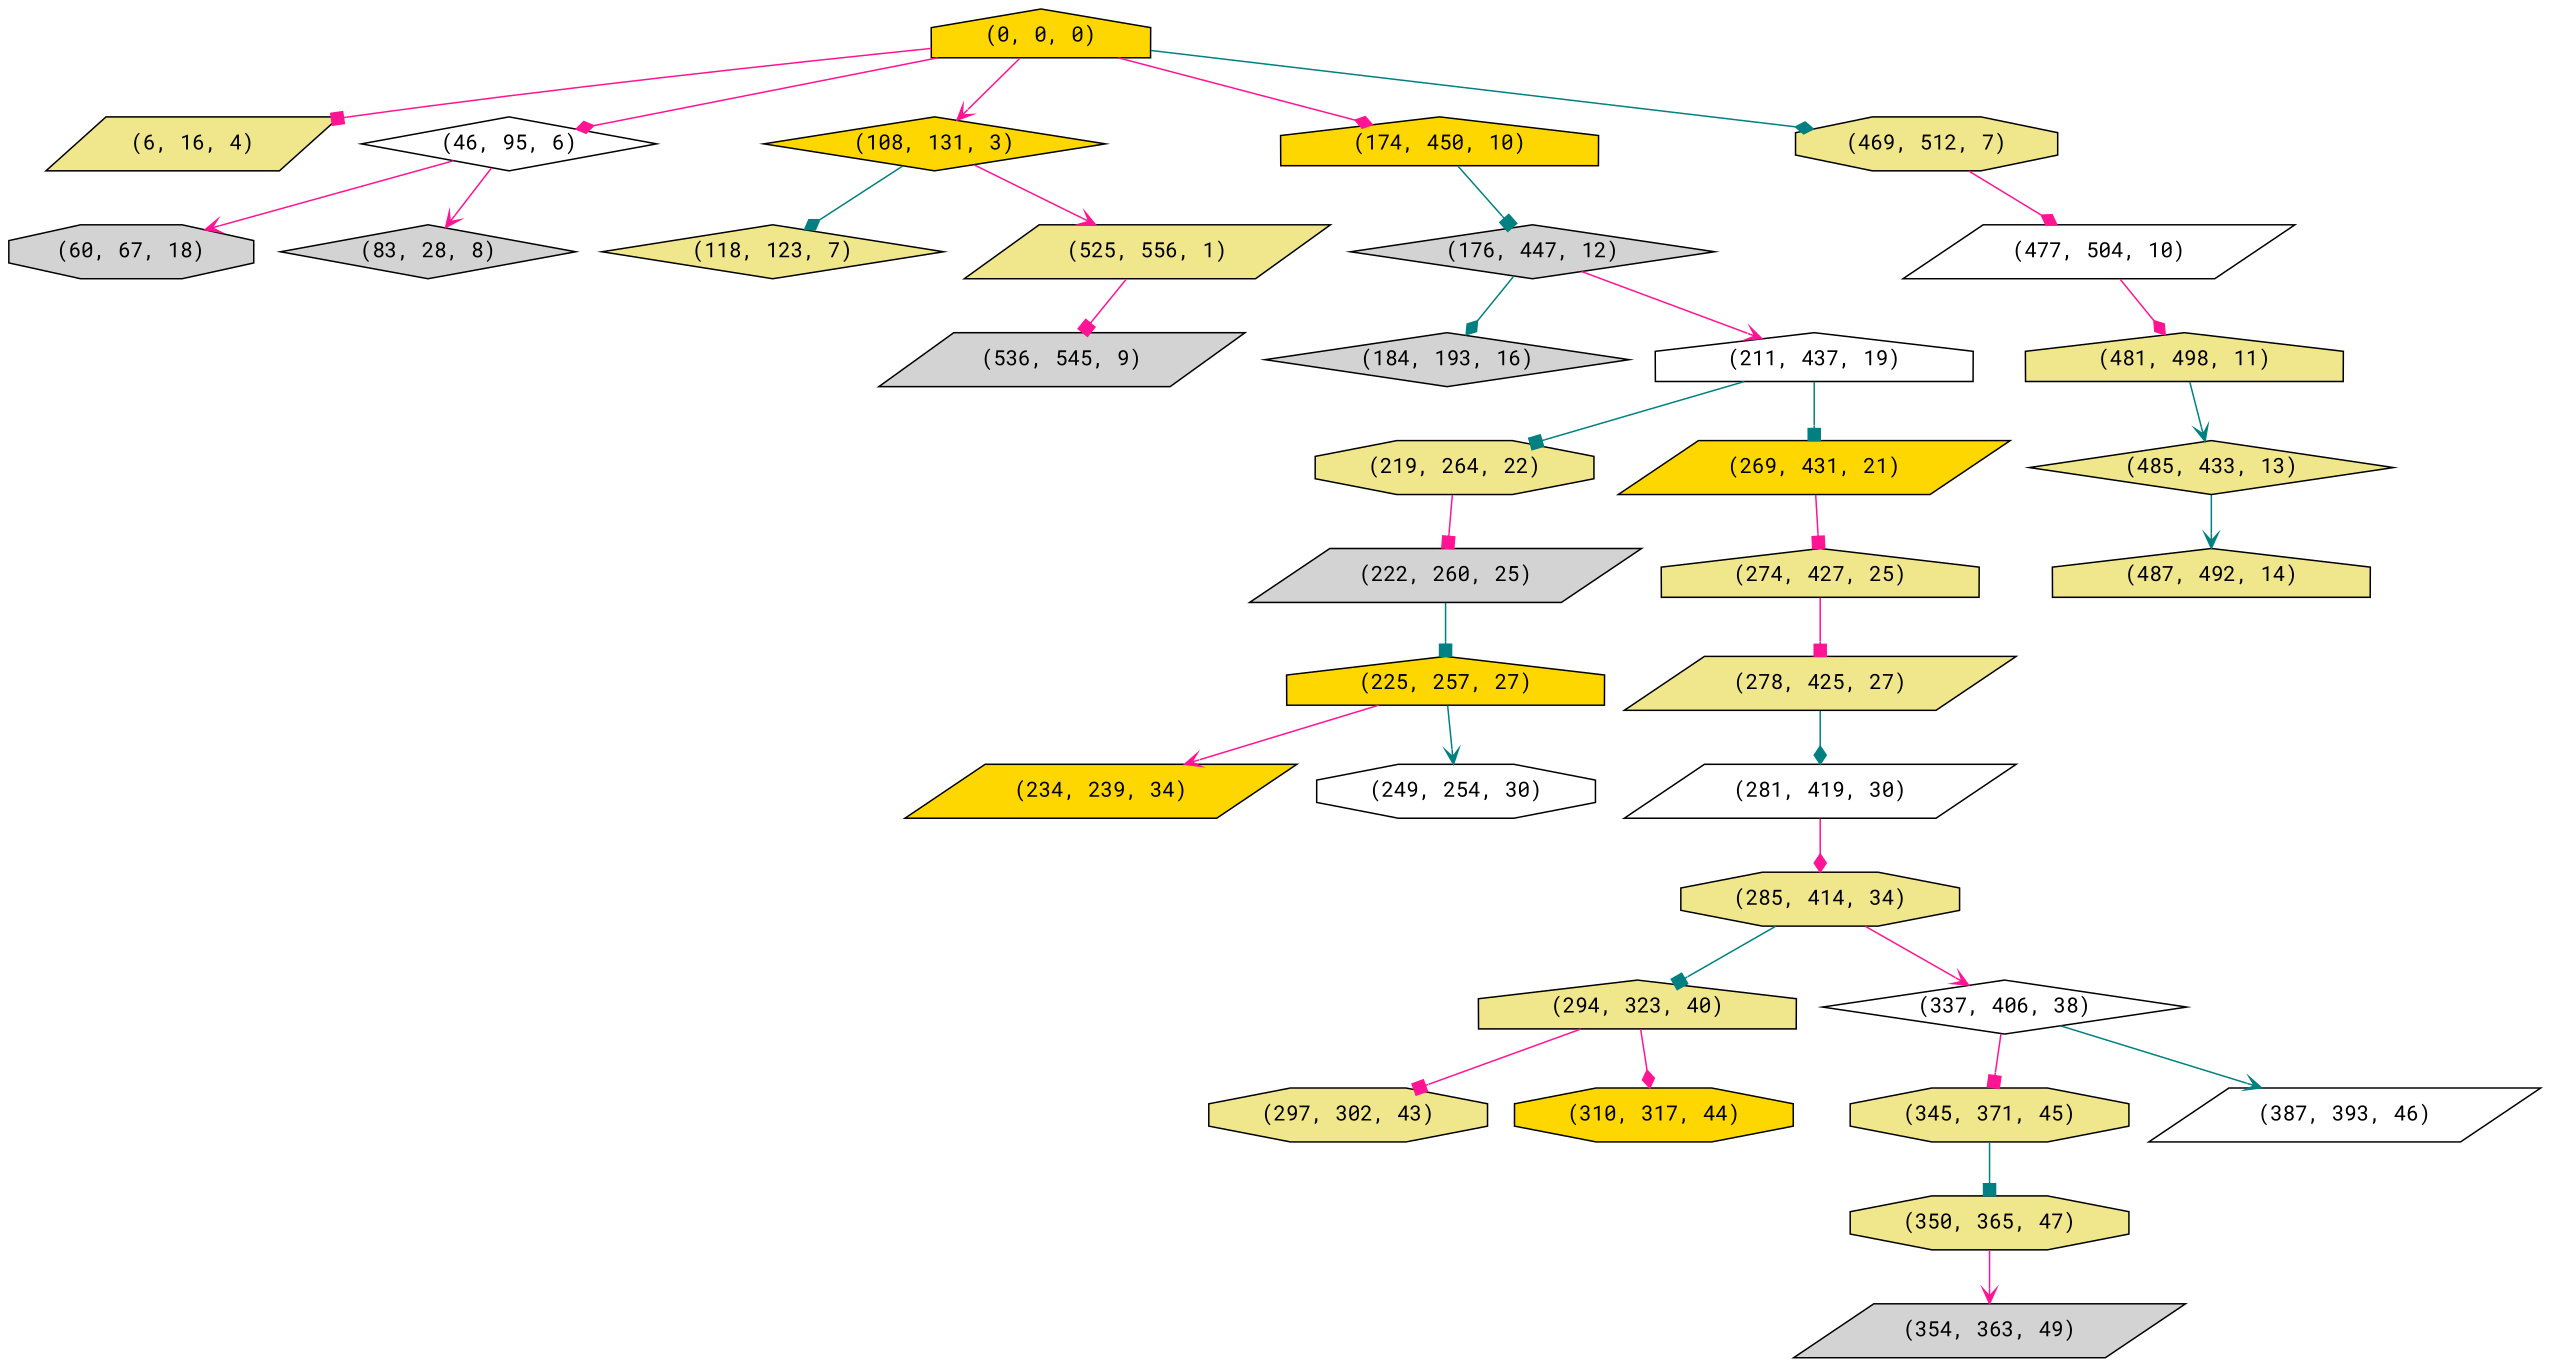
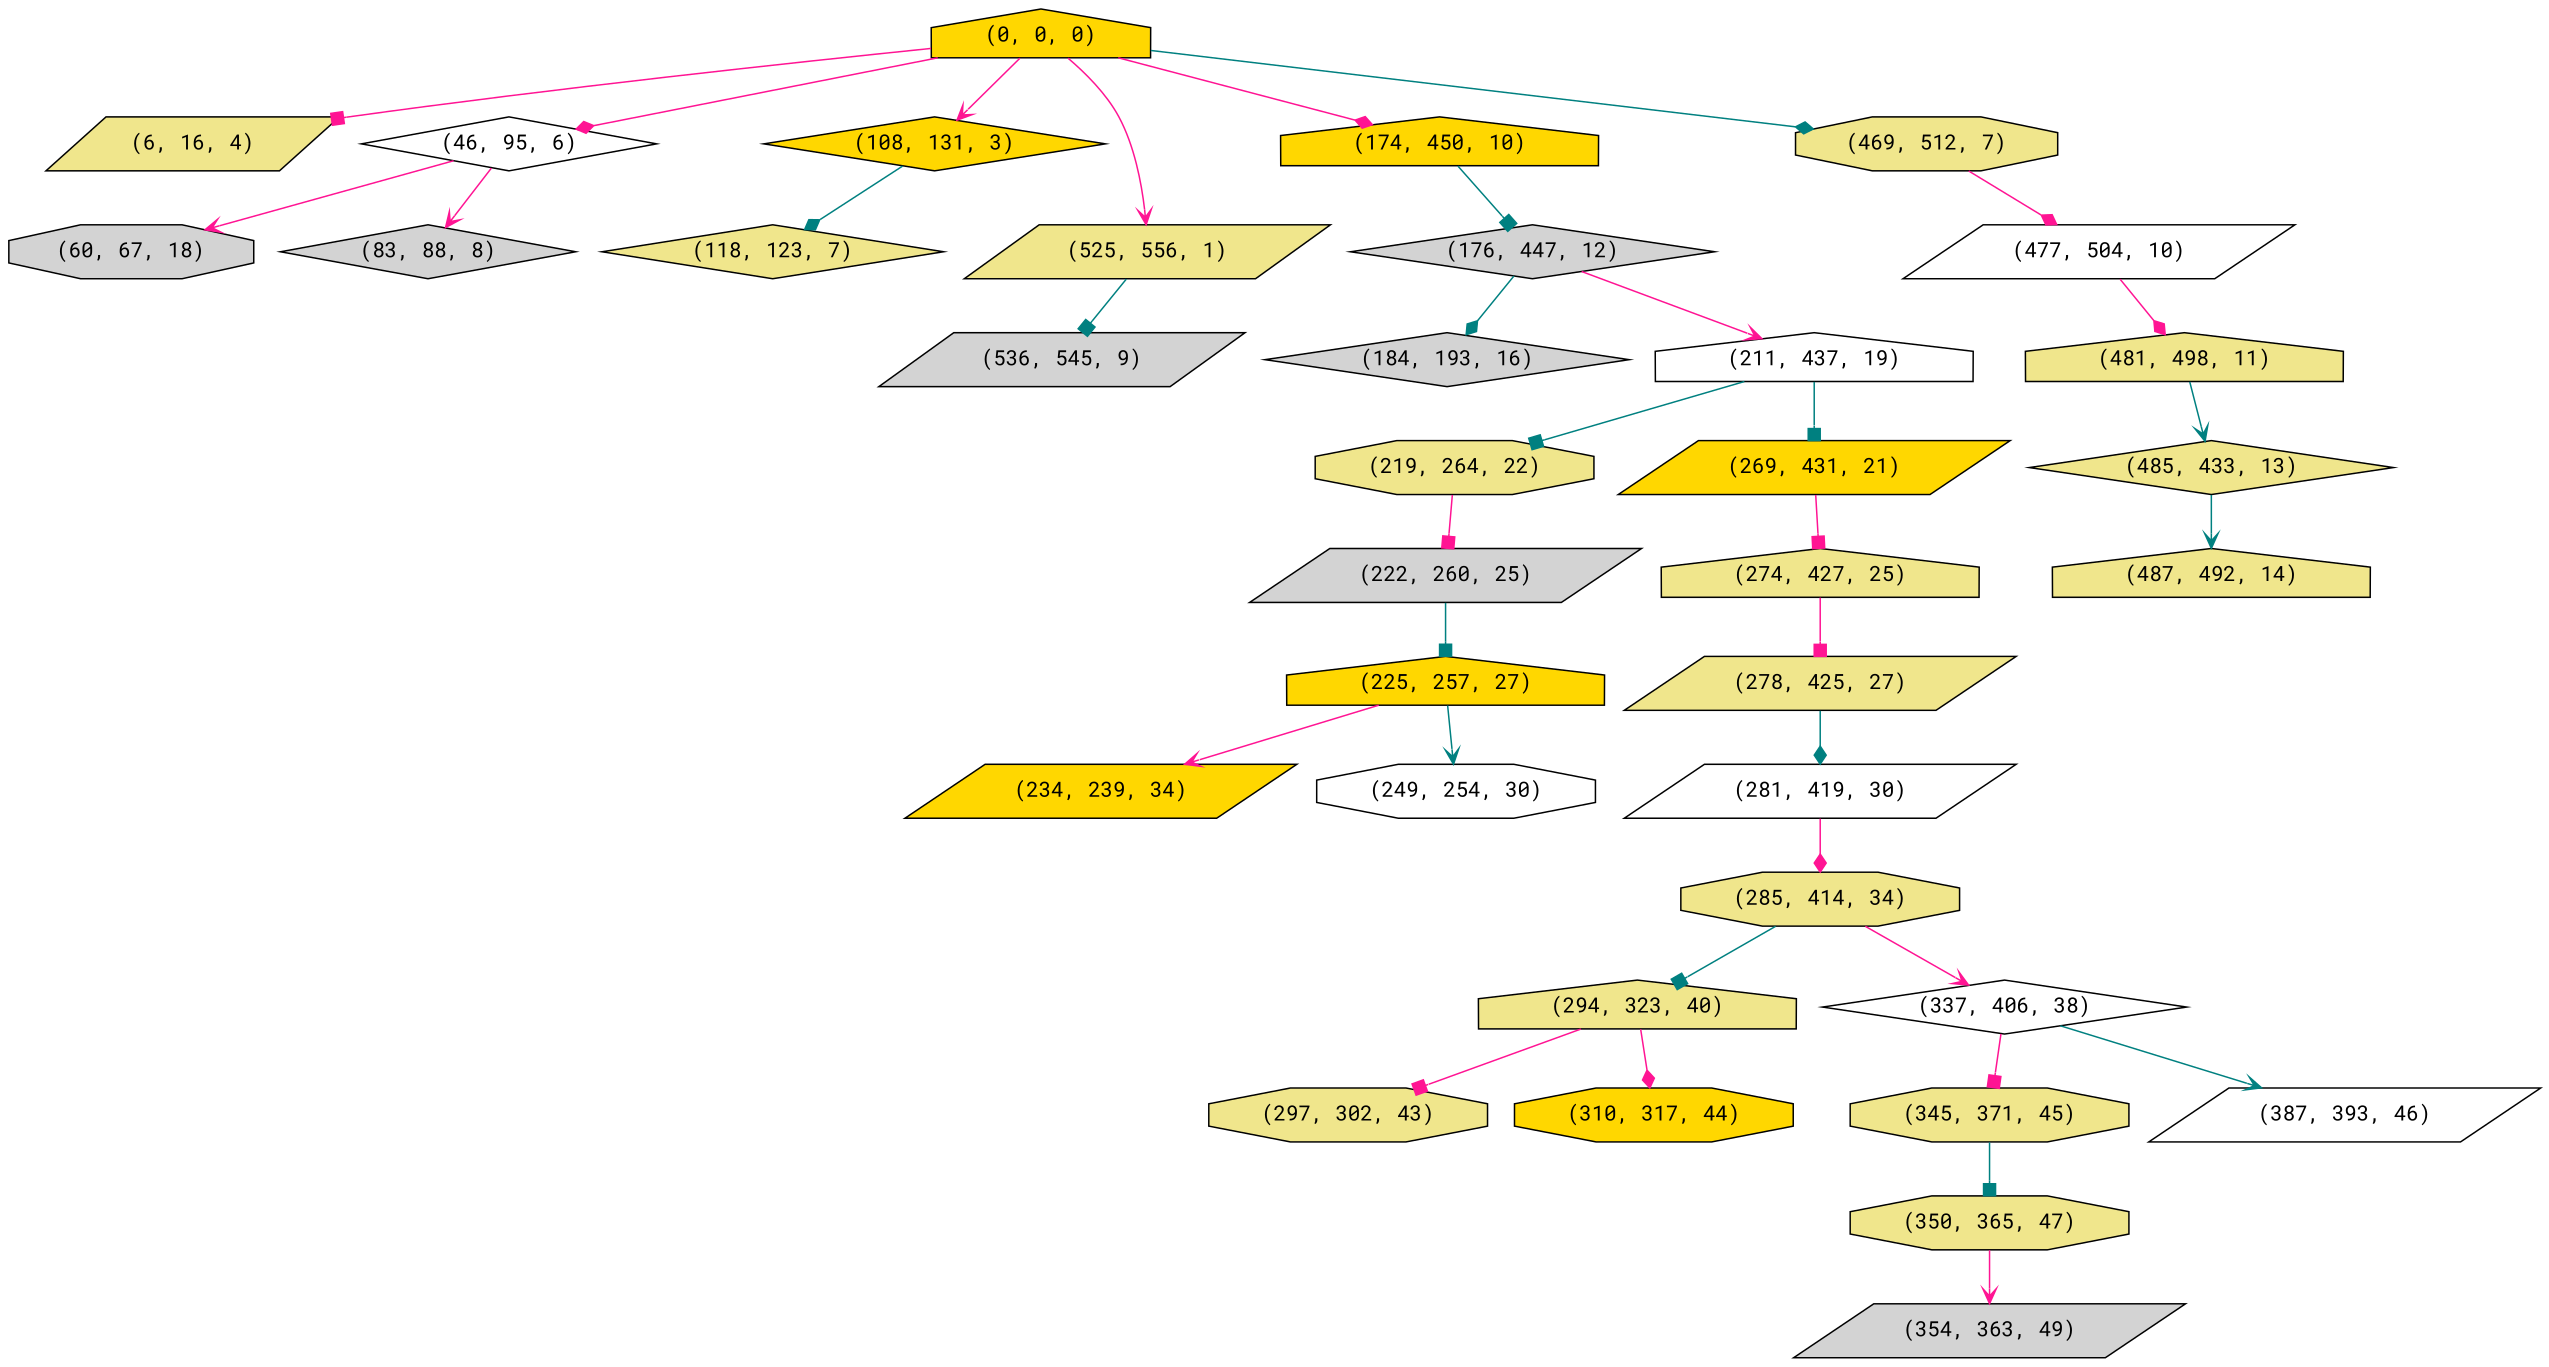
(1028, 191) -> (1123, 125)
(428, 252) -> (428, 252)
(1109, 300) -> (1109, 300)
